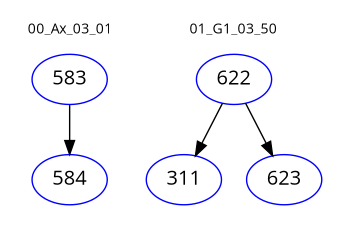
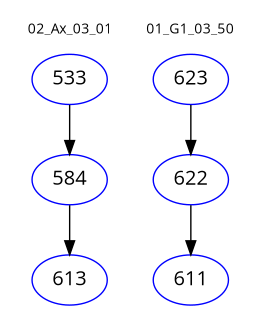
(70, 30) -> (70, 30)
(70, 79) -> (70, 79)
(256, 123) -> (191, 123)
(184, 180) -> (191, 280)
none -> (70, 280)
